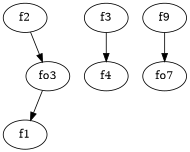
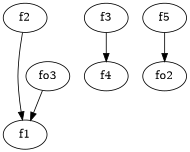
(165, 18) -> (165, 18)
(35, 43) -> (18, 72)
(165, 76) -> (165, 76)
